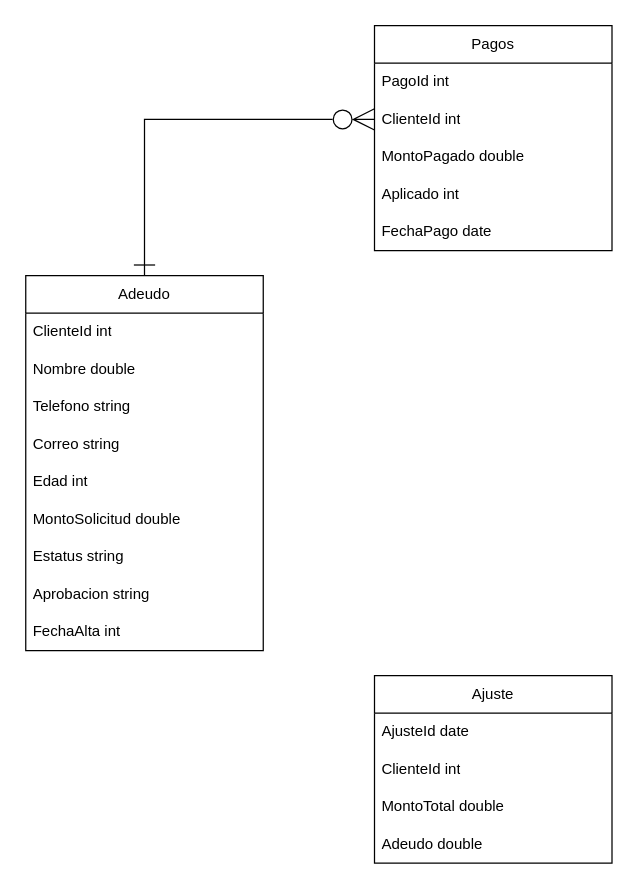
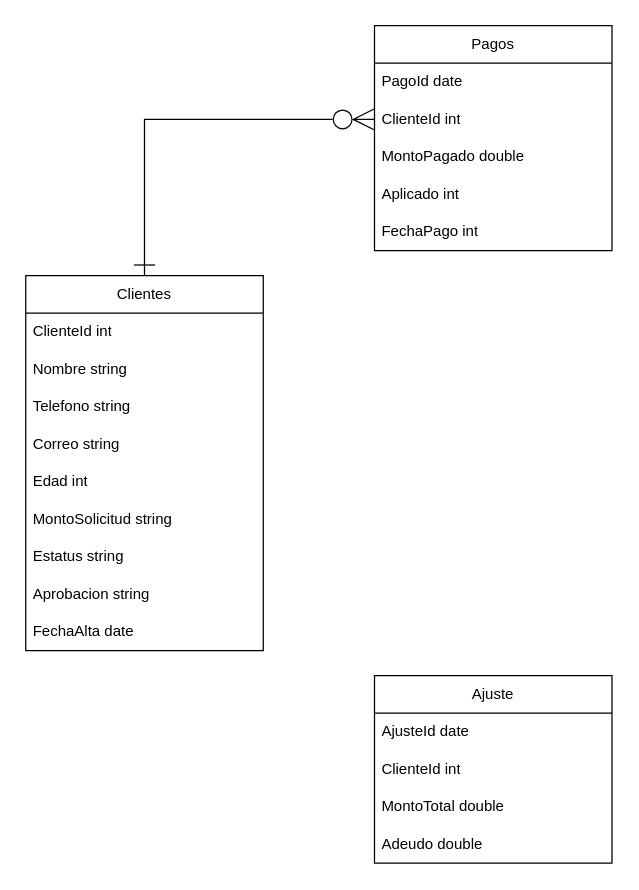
(420, 82) -> (426, 82)
(439, 232) -> (433, 232)
(144, 294) -> (144, 294)
(84, 369) -> (84, 369)
(112, 519) -> (112, 519)
(82, 632) -> (88, 632)
